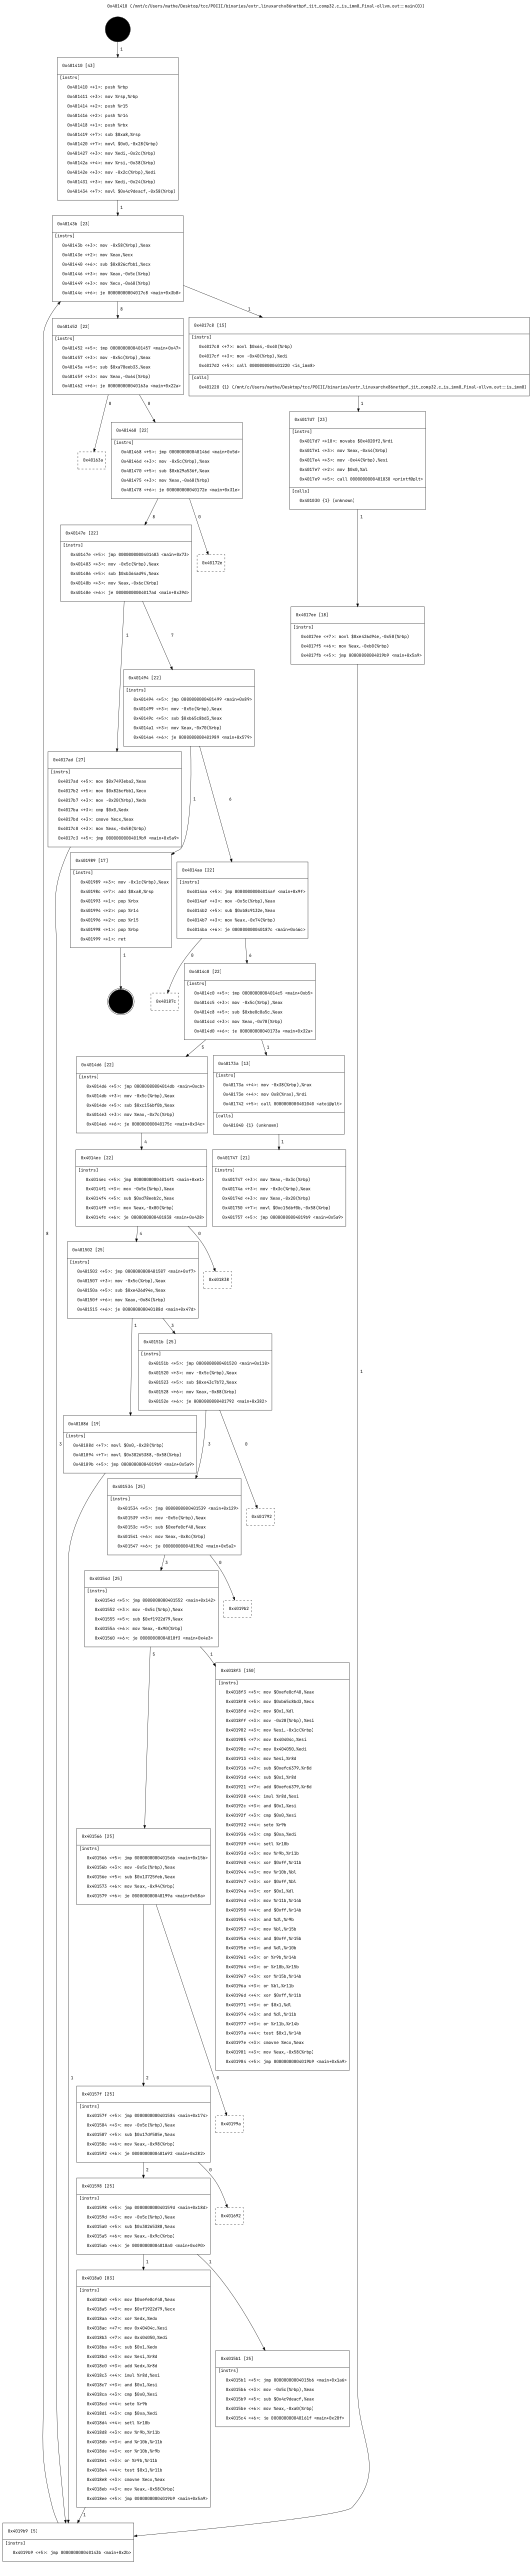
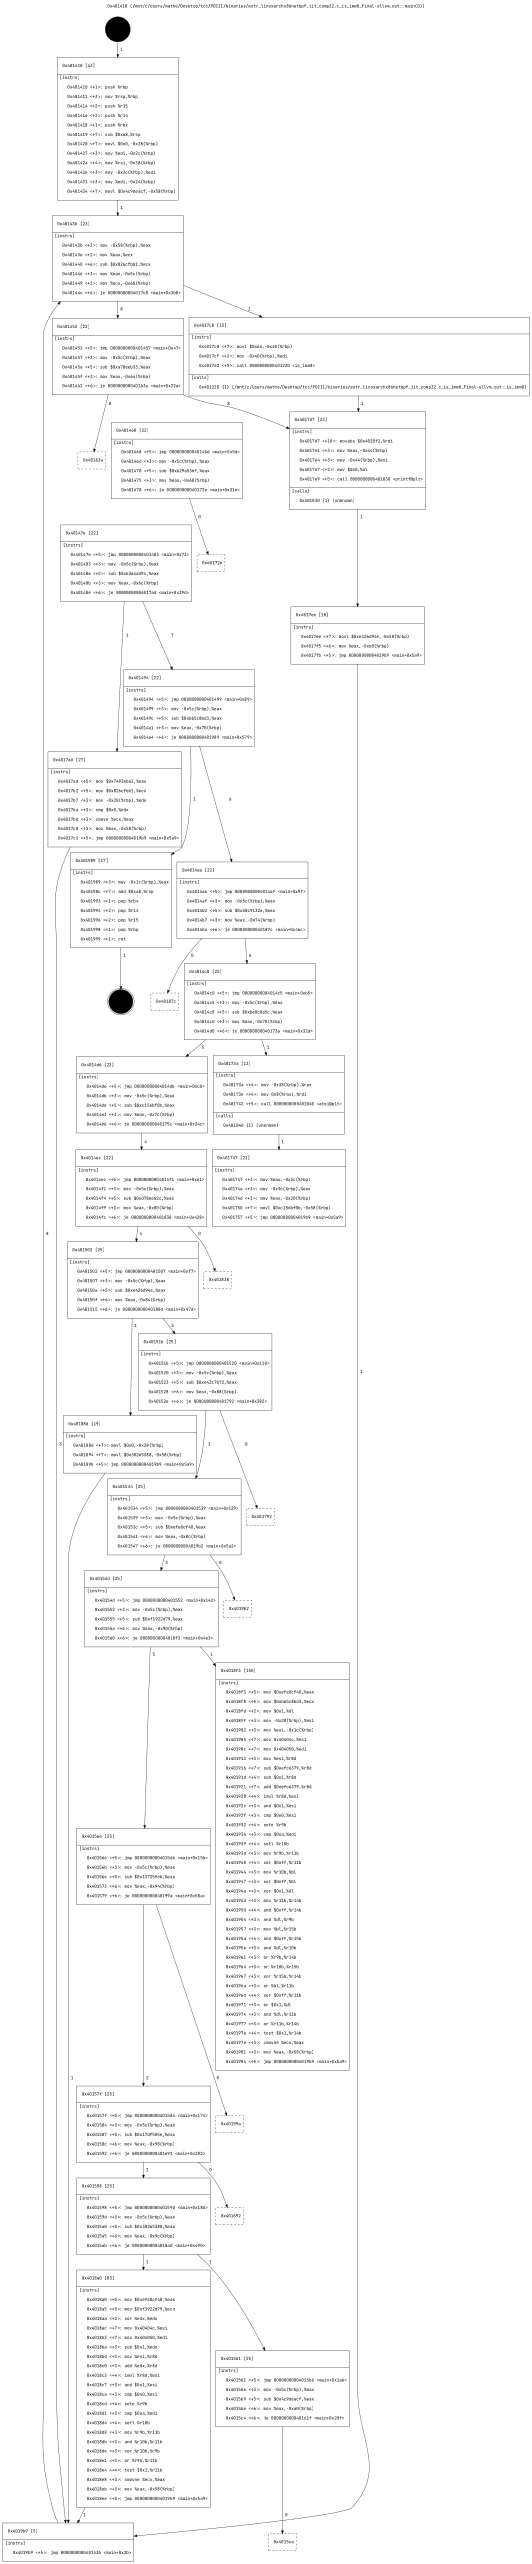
(147, 407) -> (236, 409)
(152, 510) -> none
none -> (282, 2542)
